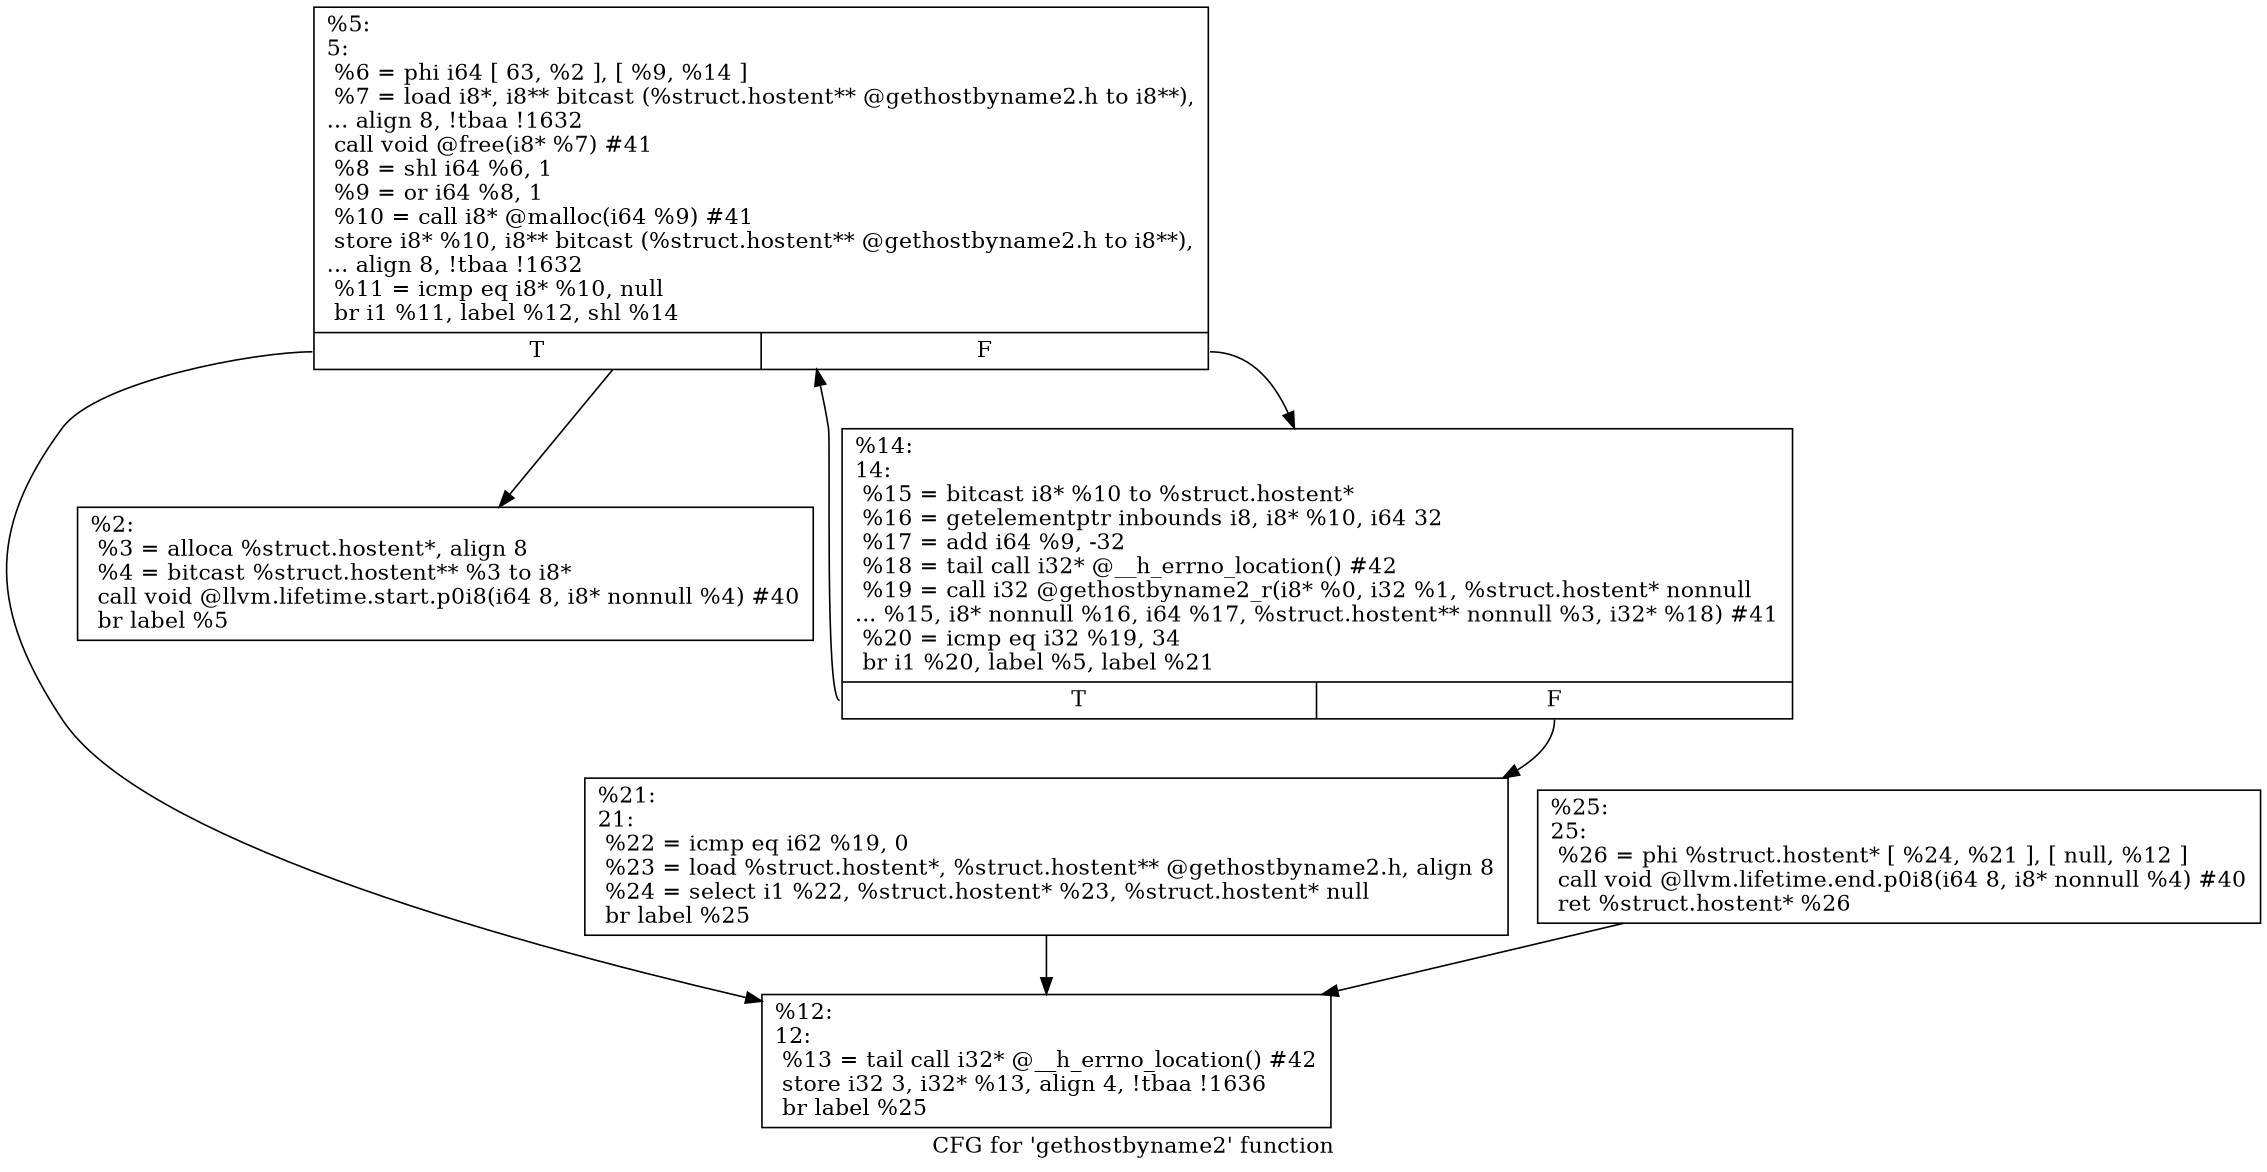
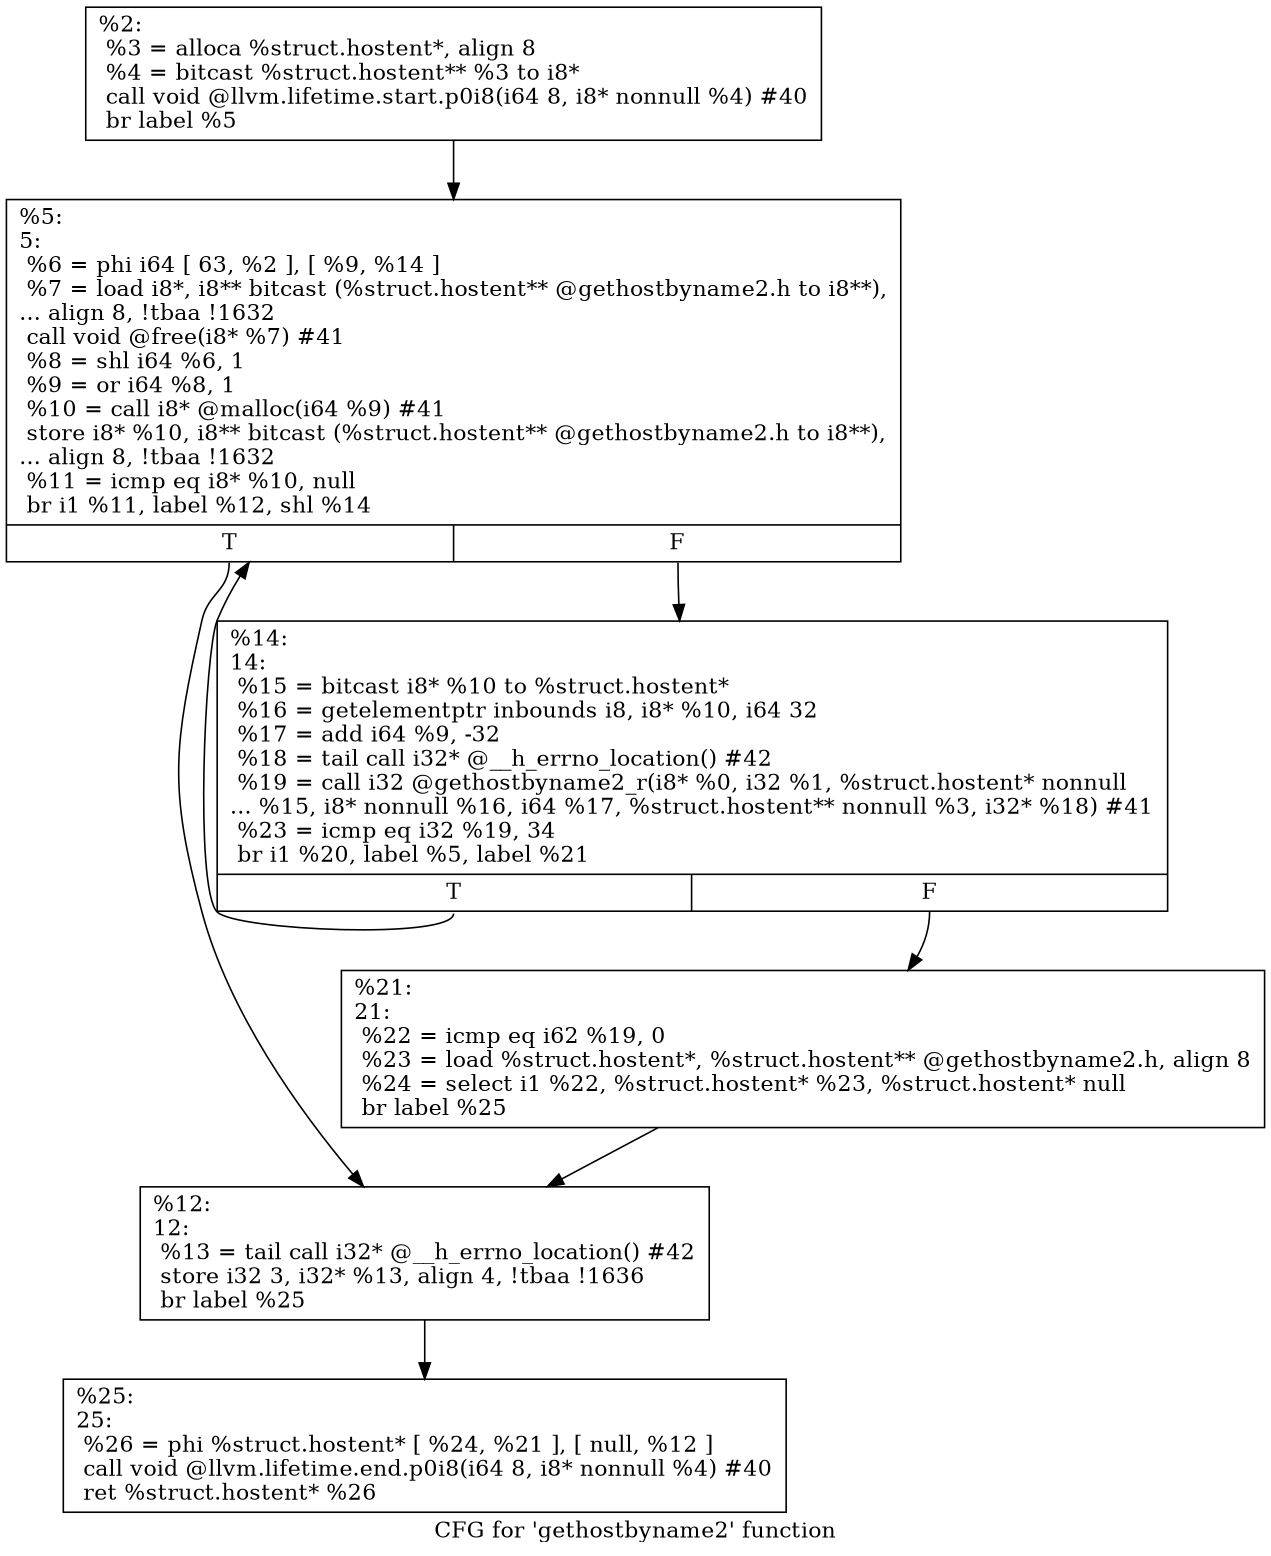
(561, 432) -> (454, 162)
(1018, 639) -> (393, 831)
(1481, 957) -> (425, 1341)
